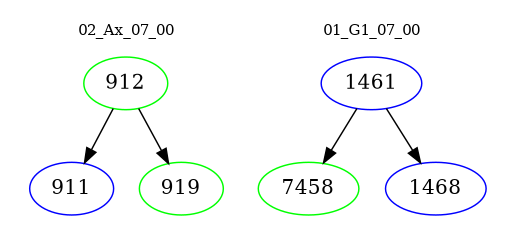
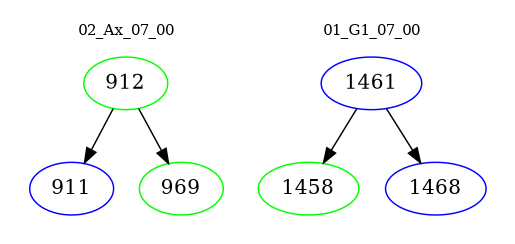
(181, 189) -> (181, 189)
(309, 189) -> (309, 189)
